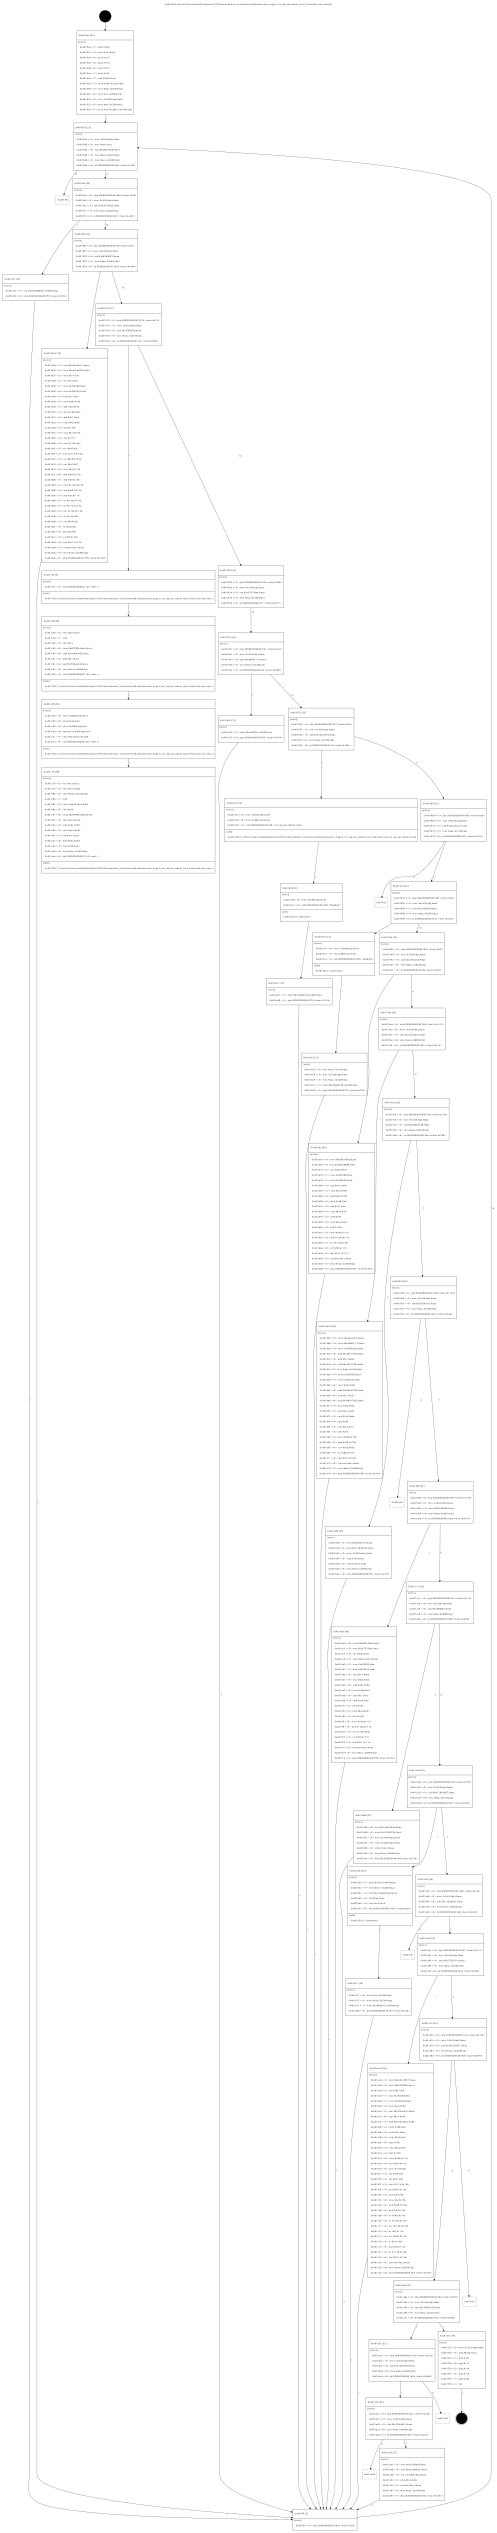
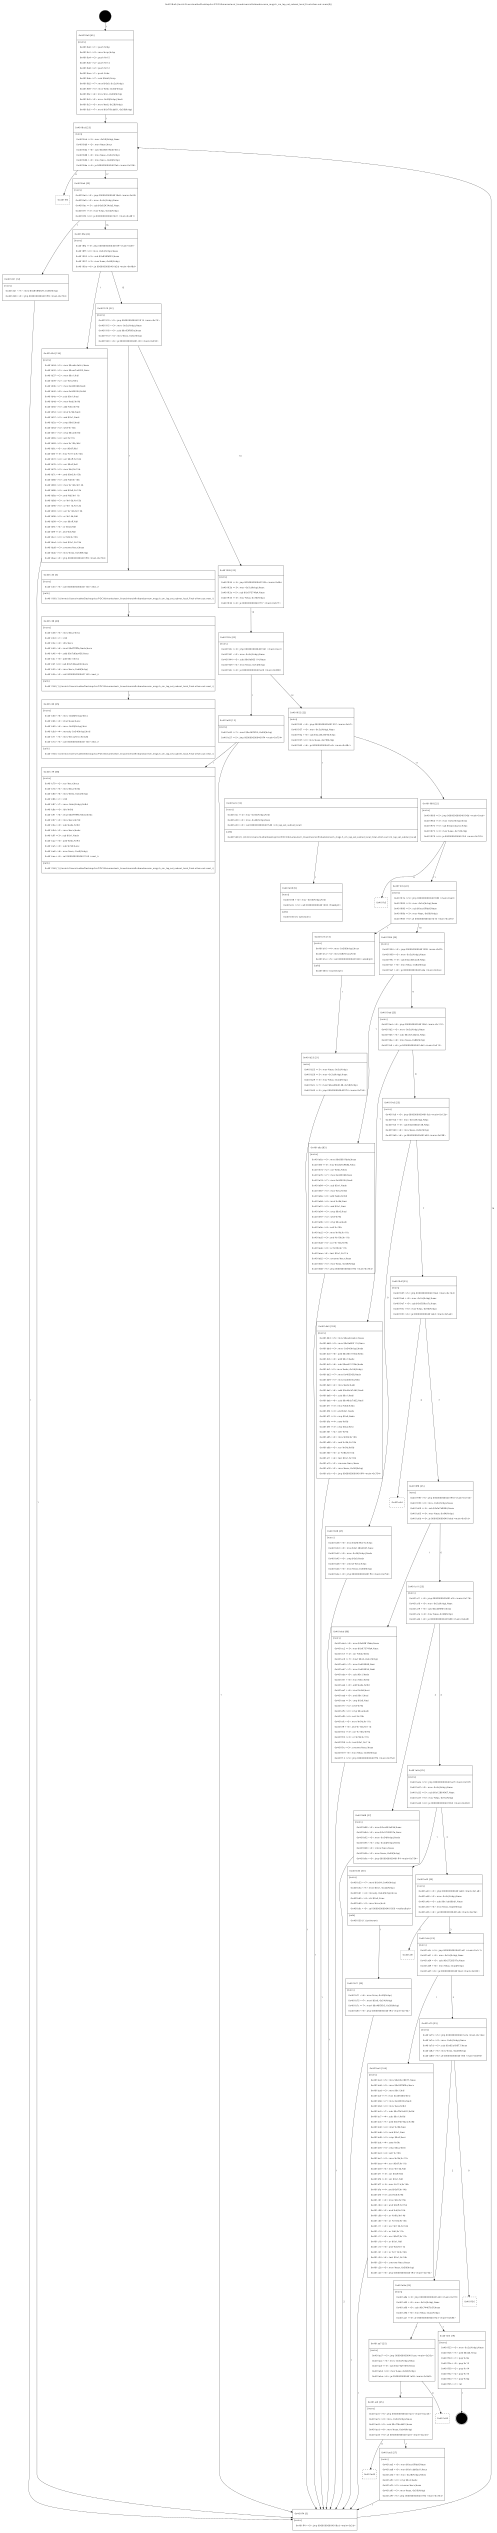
(128, 762) -> (222, 755)
(299, 992) -> none
